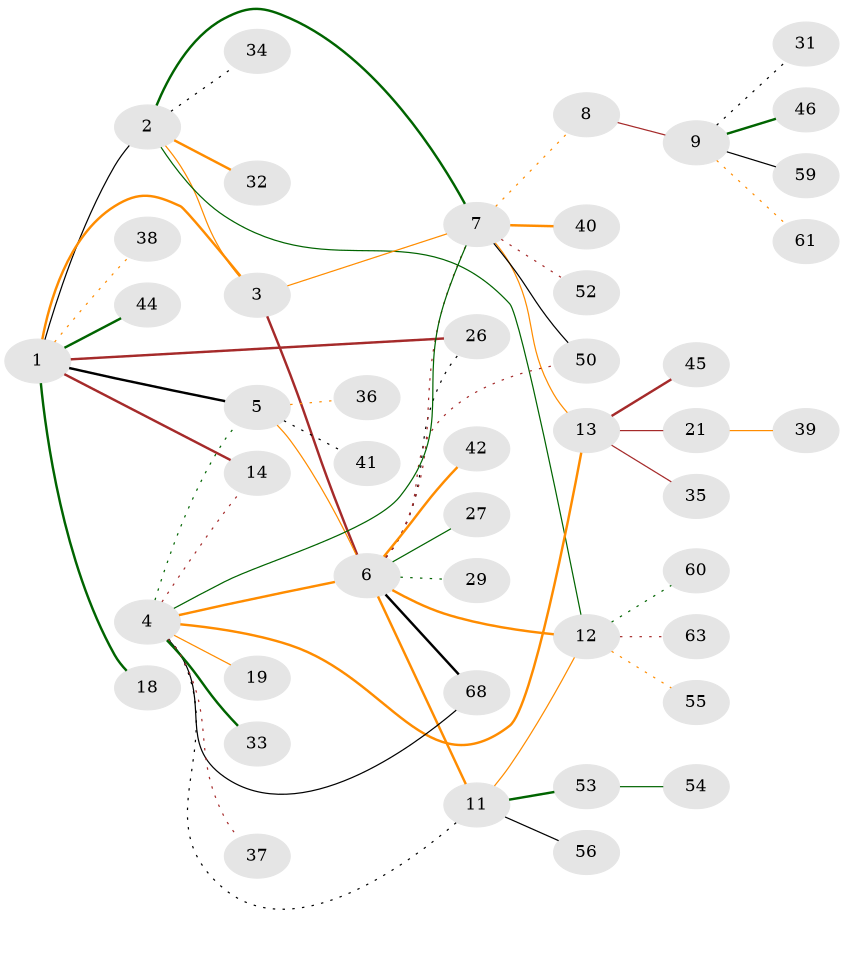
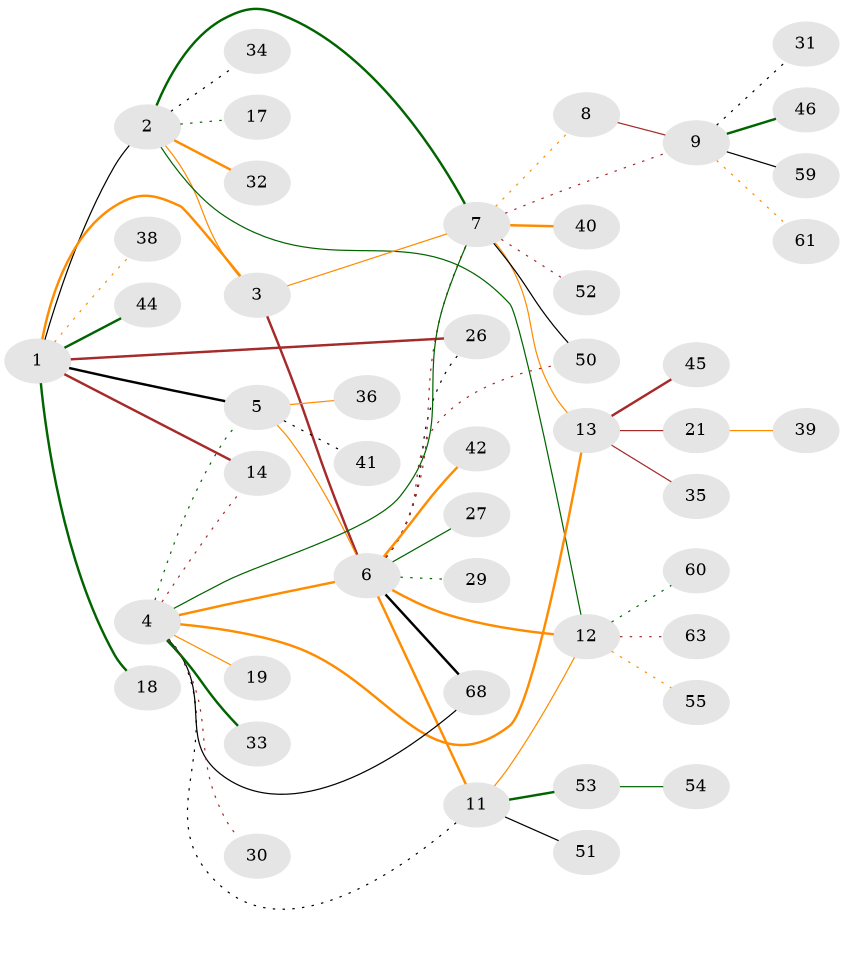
none -> (257, 117)
none -> (586, 182)
(312, 403) -> (312, 403)
(587, 853) -> (587, 853)
(257, 856) -> (257, 856)
